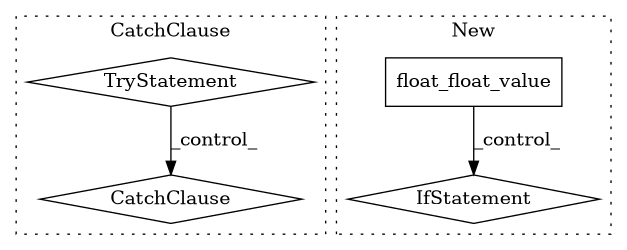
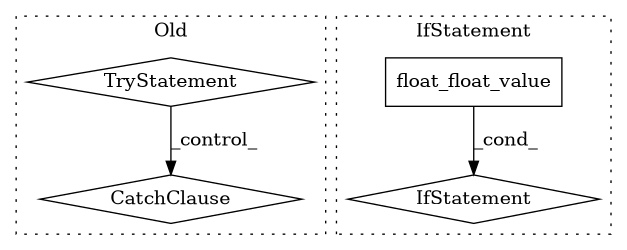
(171, 32) -> (171, 32)
(474, 32) -> (474, 32)
(517, 141) -> (506, 141)
